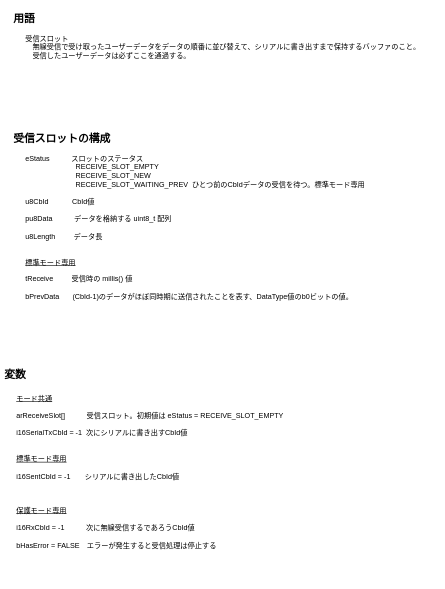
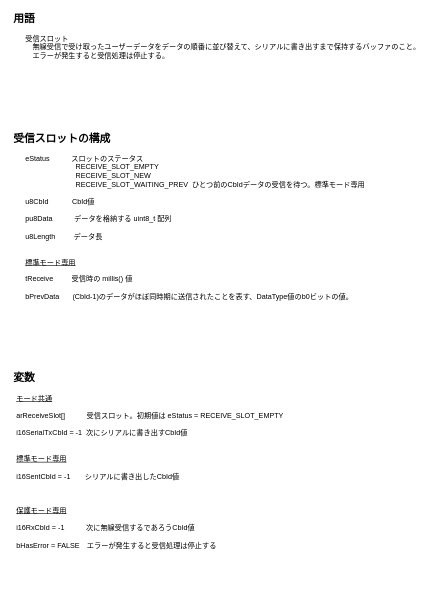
(220, 47) -> (220, 47)
(15, 375) -> (24, 378)
